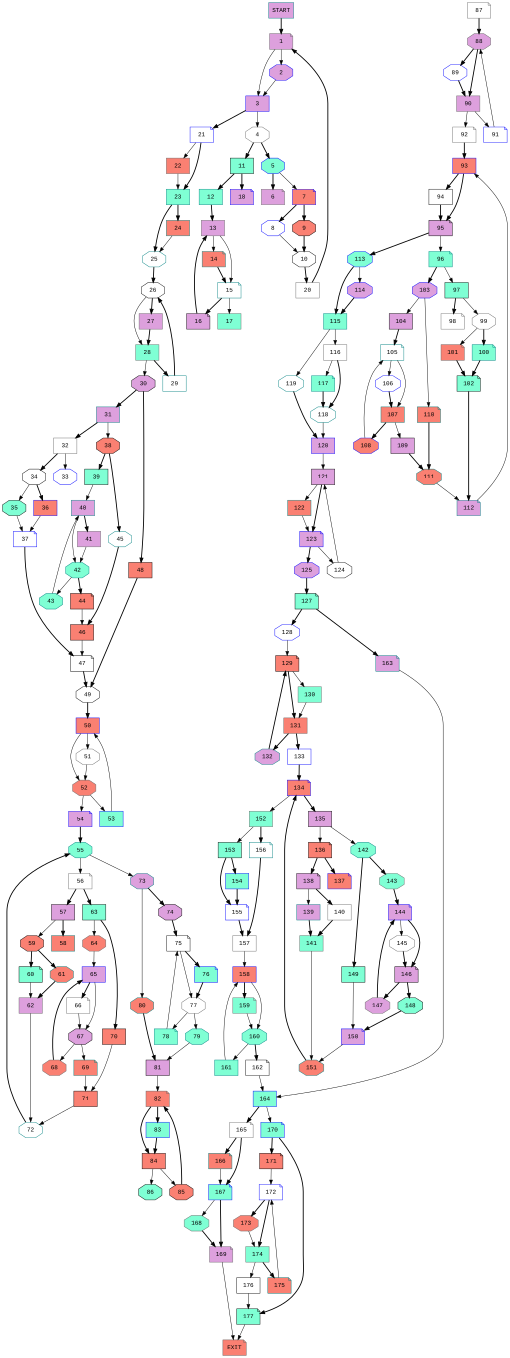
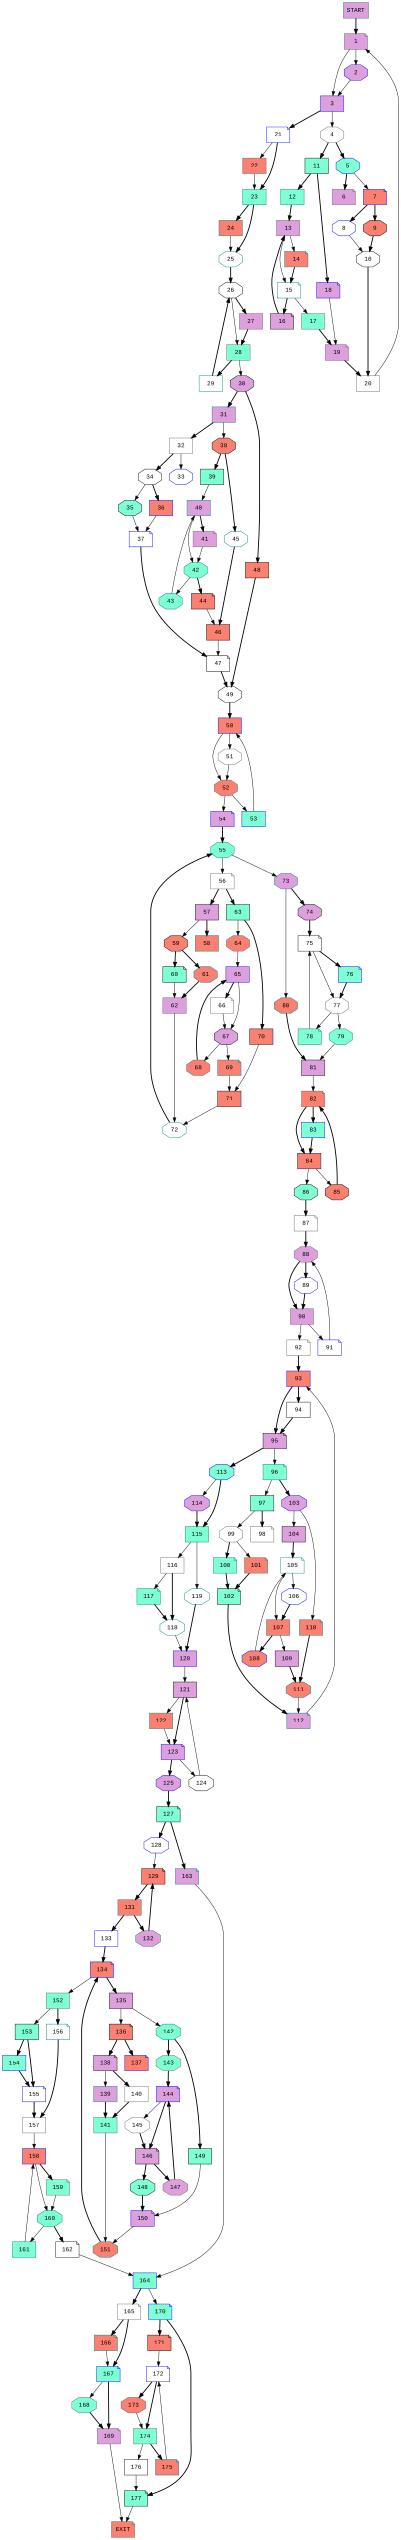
(328, 163) -> (399, 212)
none -> (337, 352)
(89, 539) -> (205, 539)
(310, 695) -> none
none -> (306, 1206)
